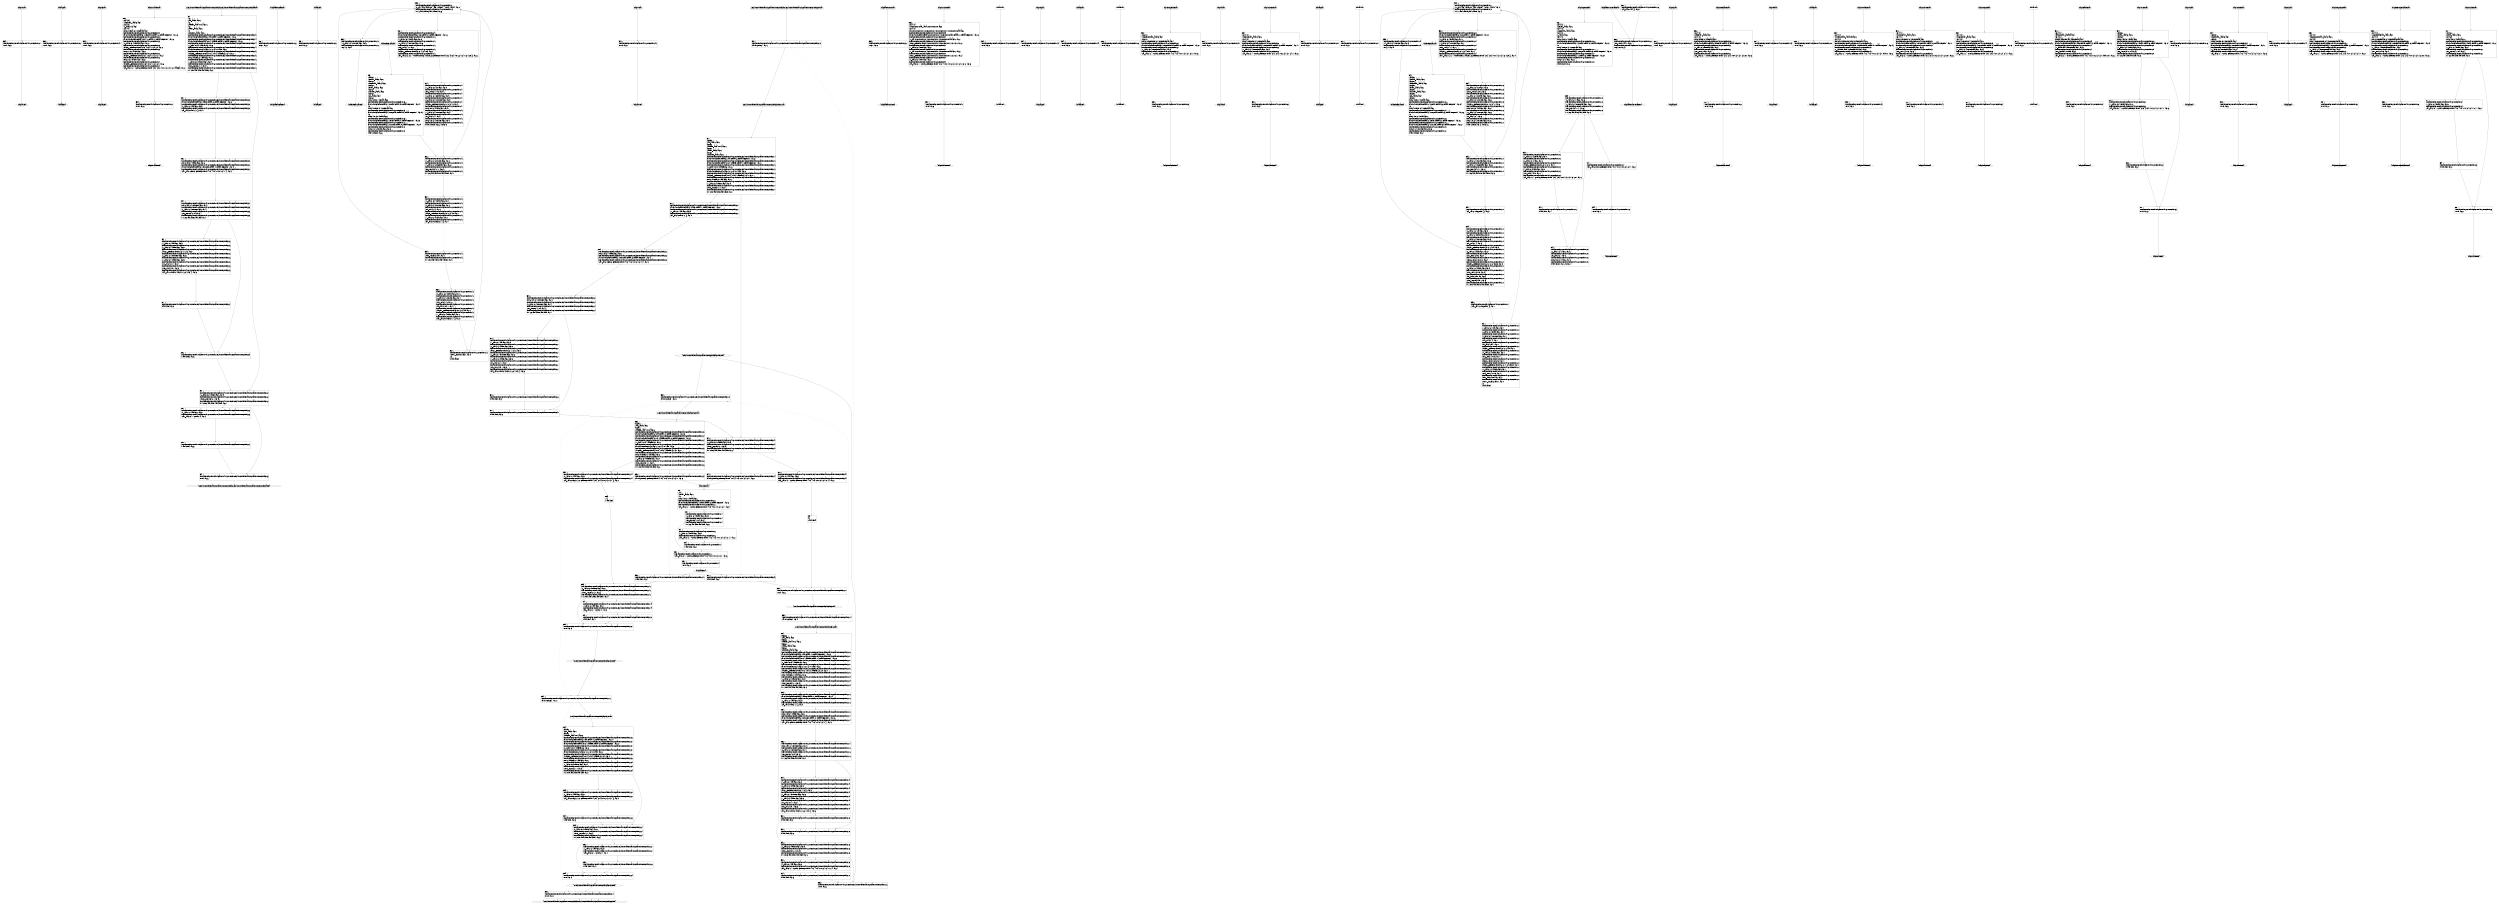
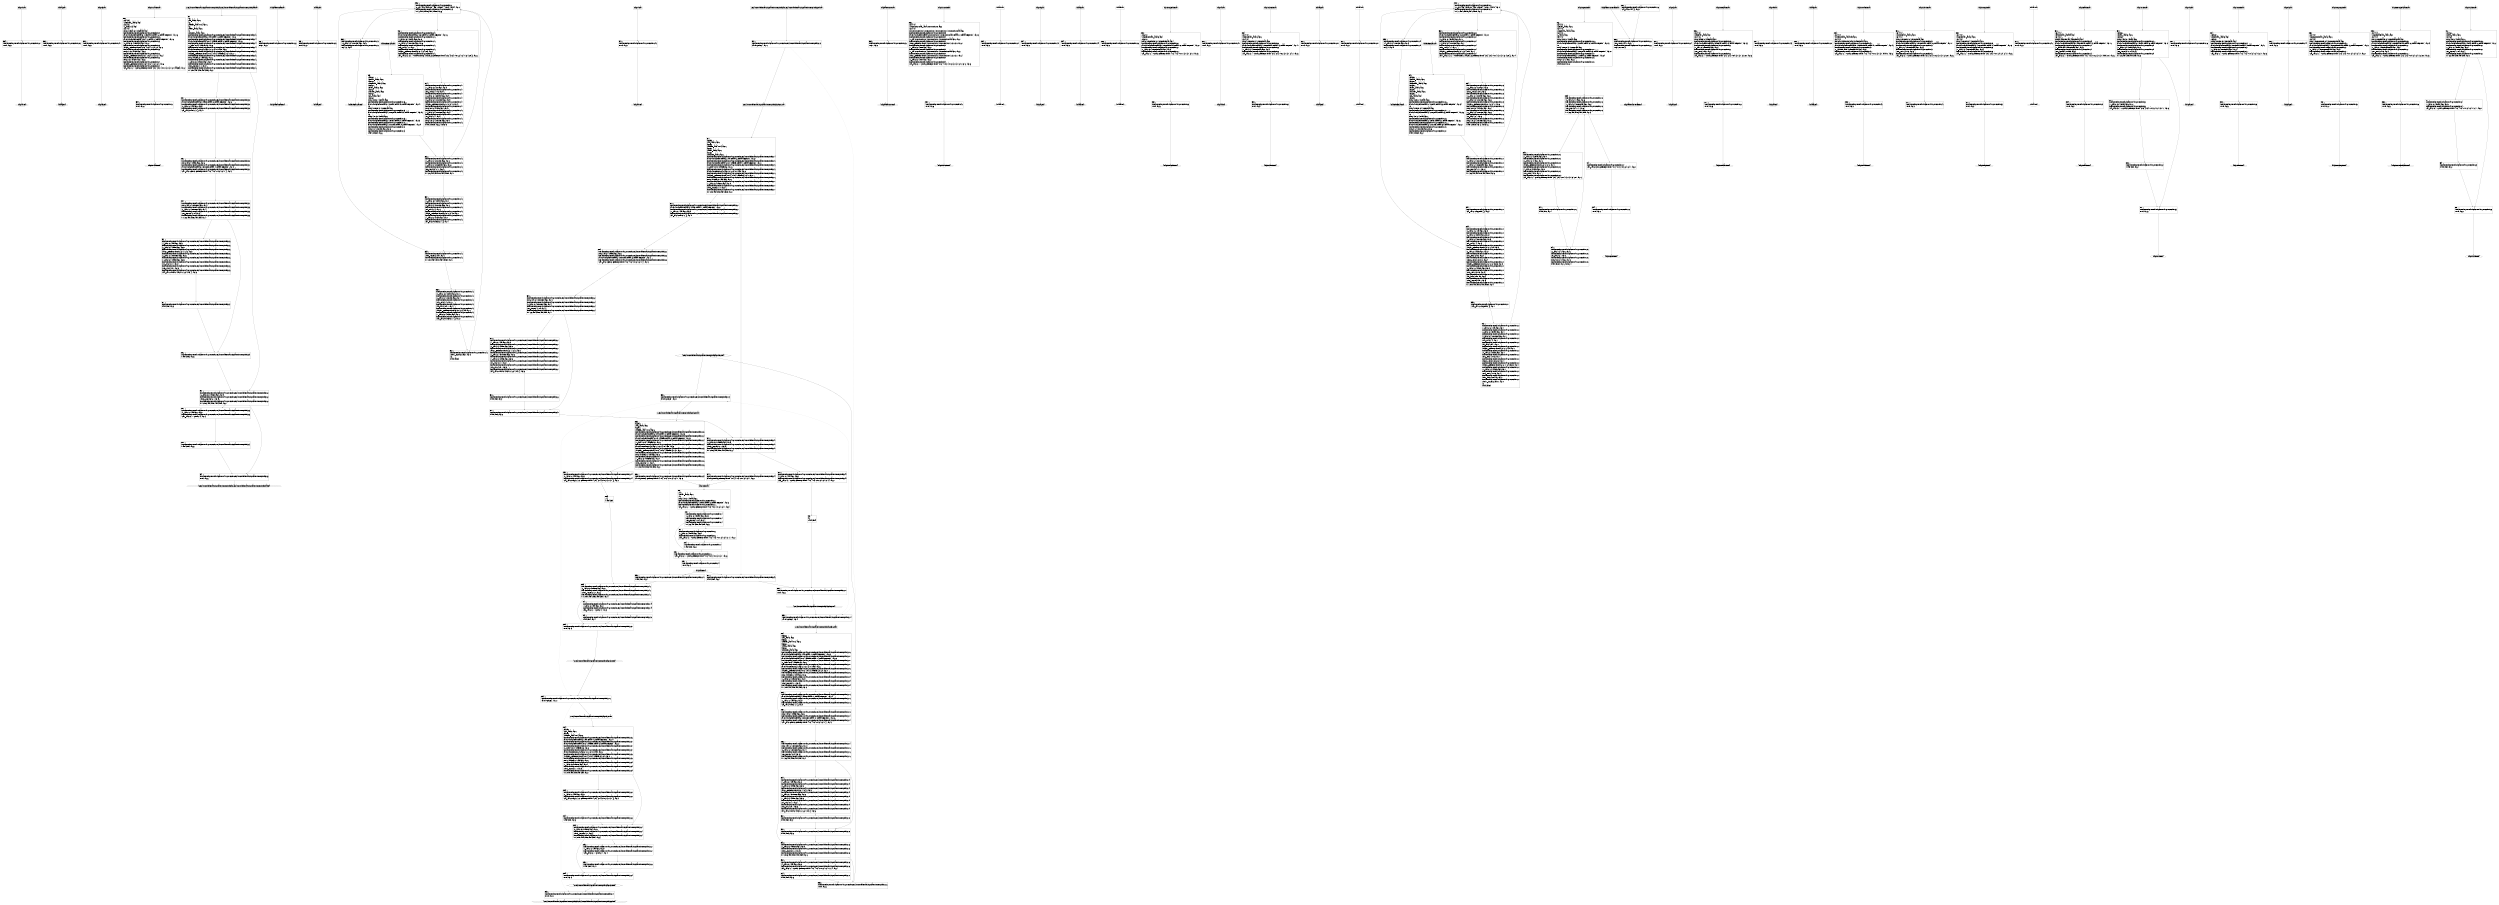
(1620, 48) -> (1620, 48)
(1925, 166) -> none
